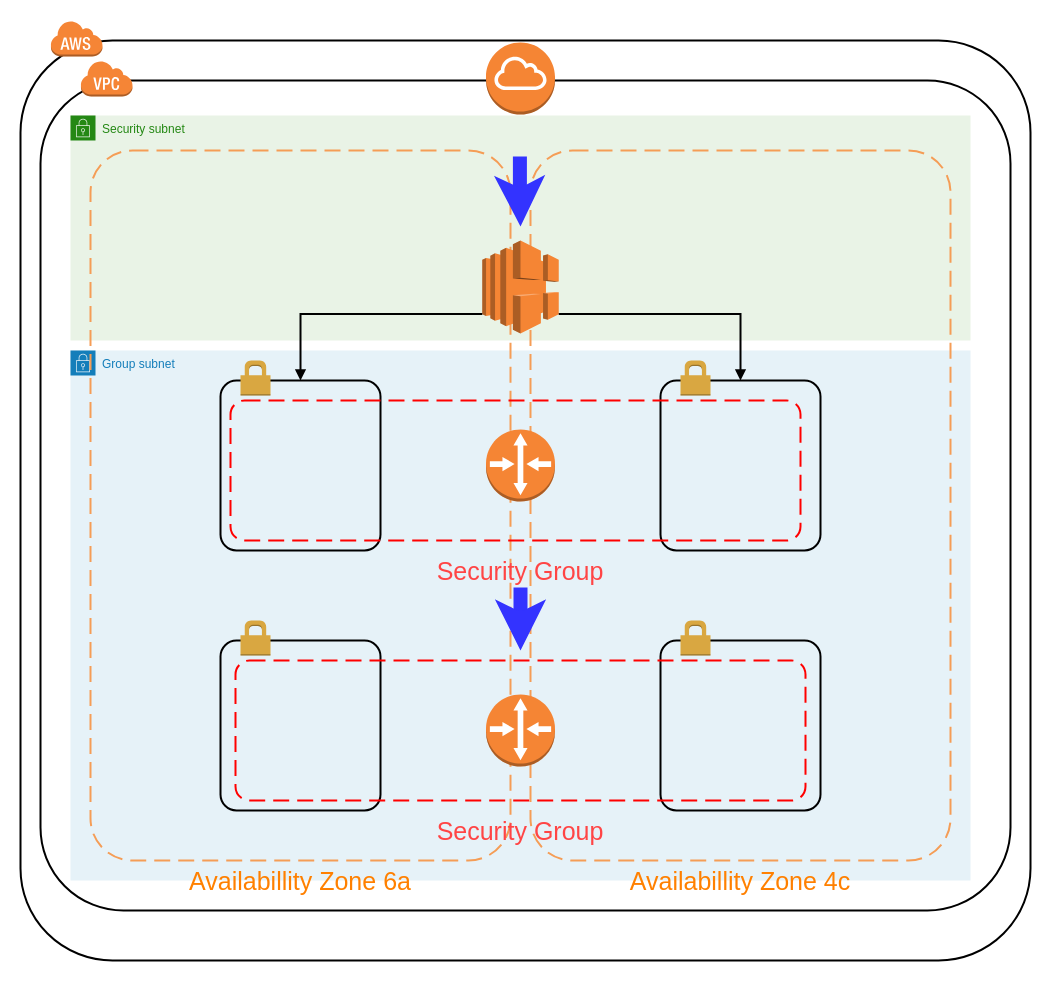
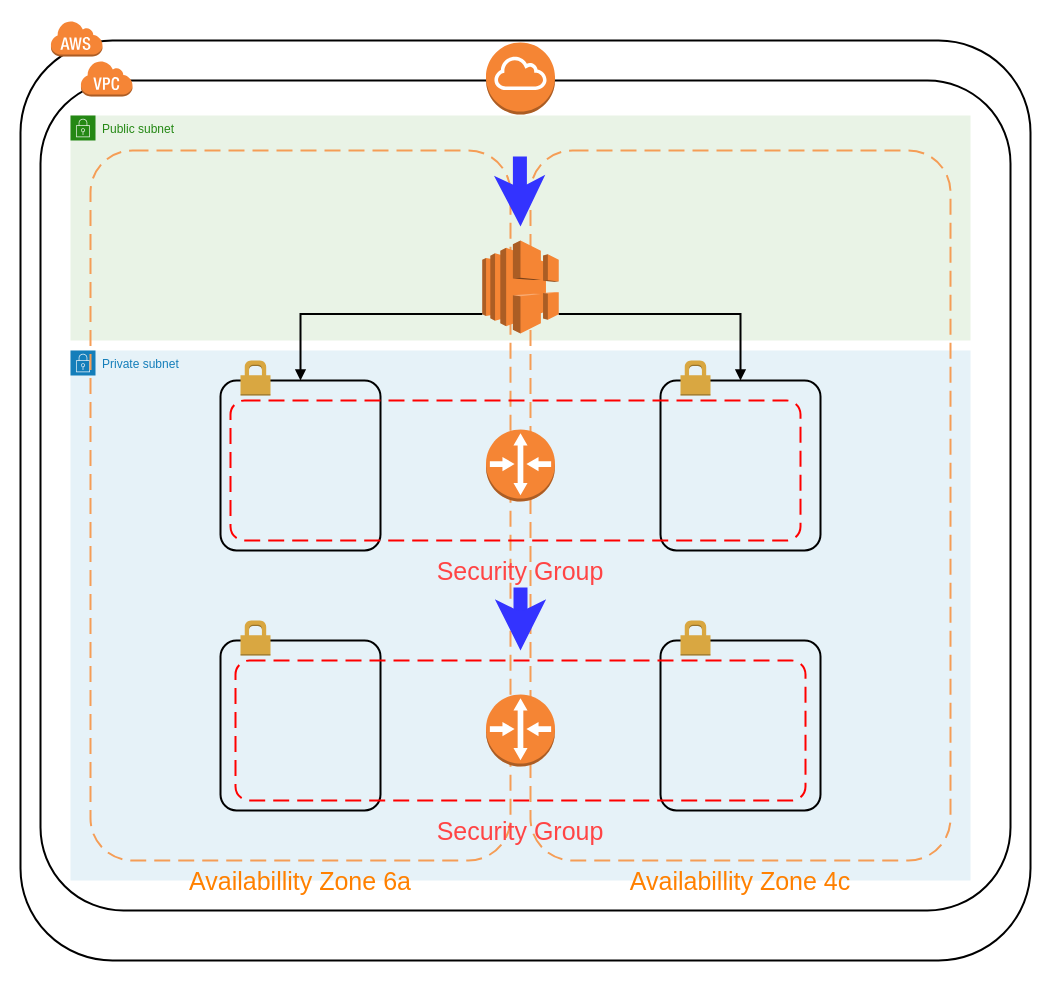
(150, 130) -> (142, 130)
(141, 365) -> (146, 365)
